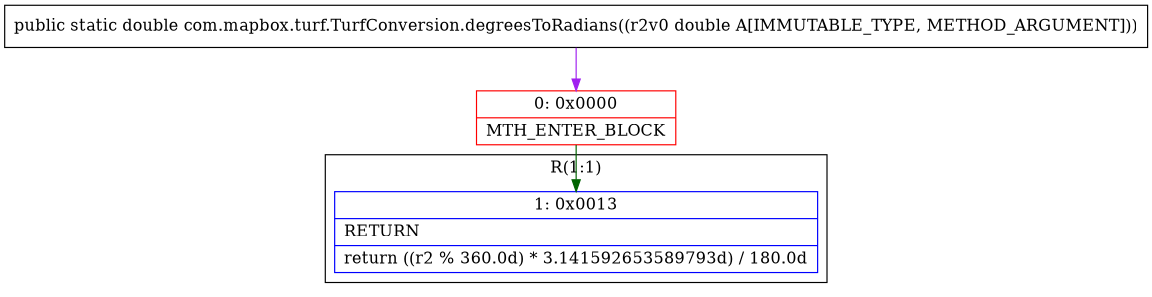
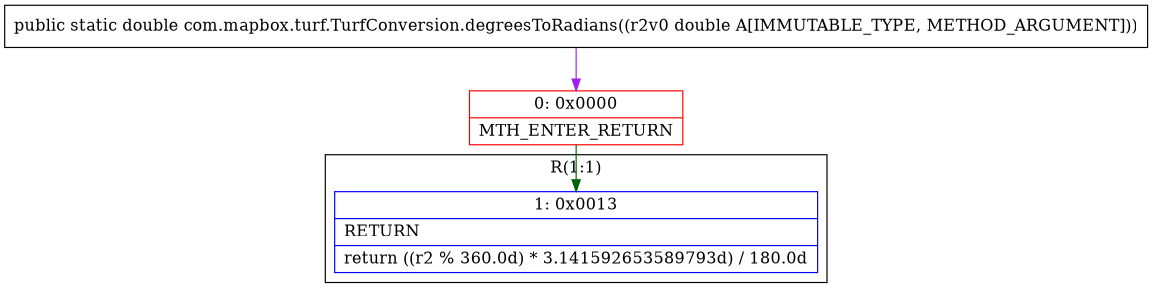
(576, 131) -> (576, 131)
